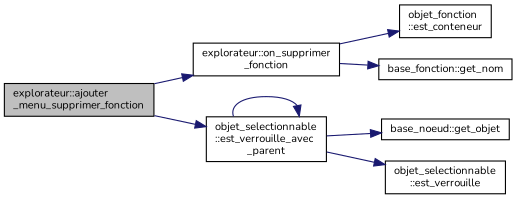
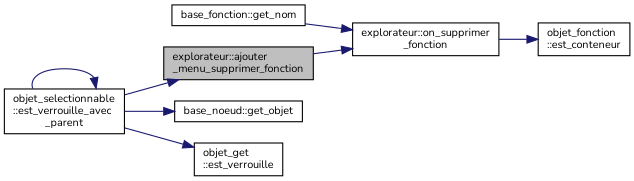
(354, 64) -> (323, 26)
(175, 120) -> (146, 89)
(445, 177) -> (239, 159)
